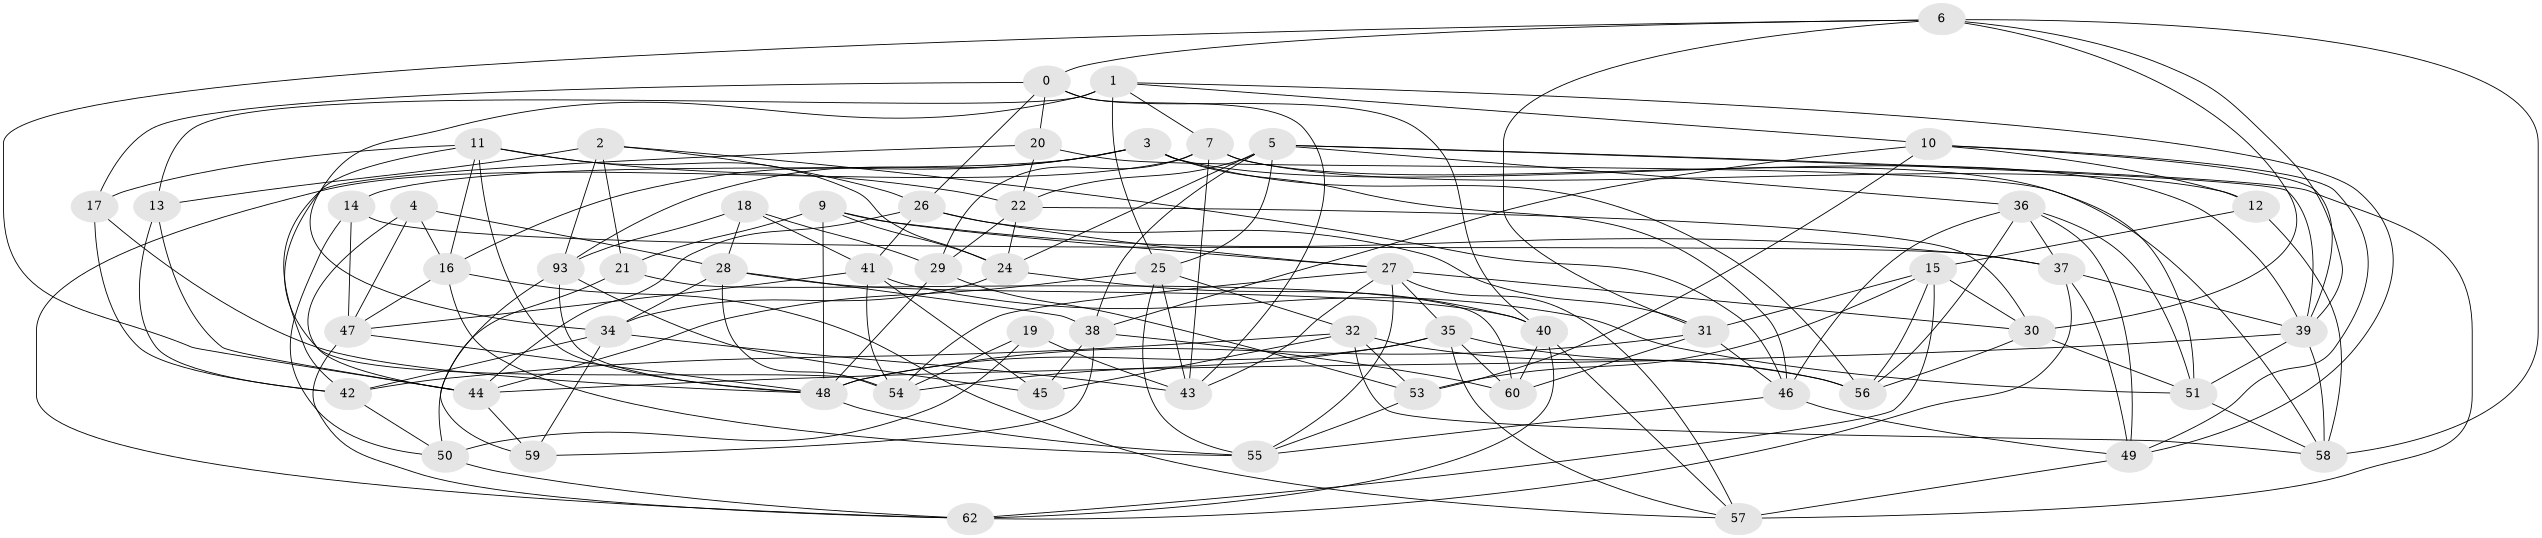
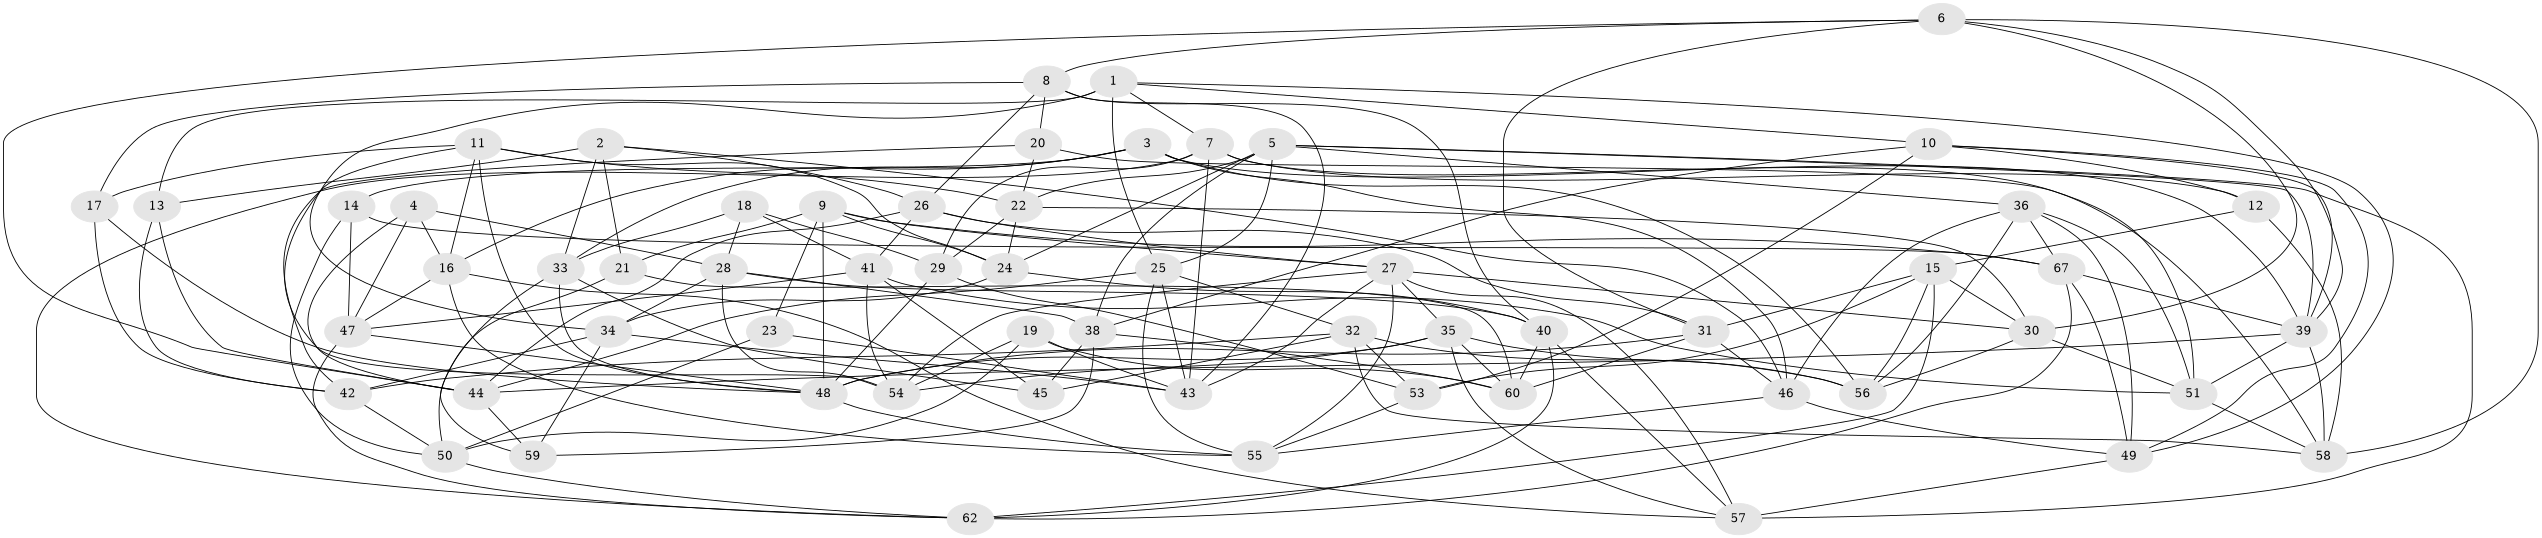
(1047, 82) -> (1047, 82)
(561, 269) -> (561, 269)
(2062, 269) -> (2062, 269)
none -> (770, 332)
none -> (1269, 369)
